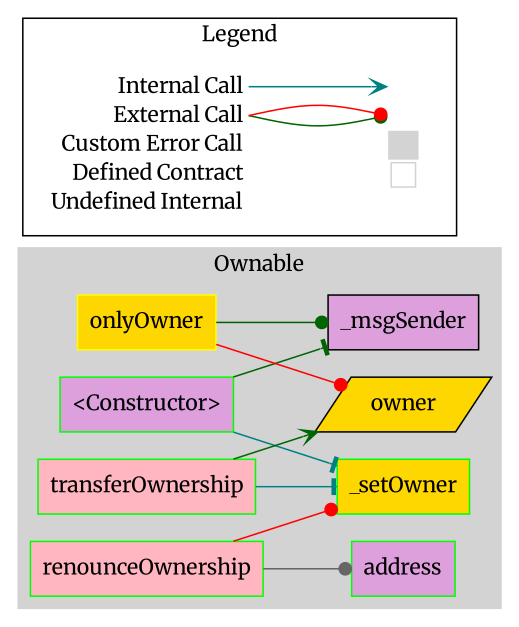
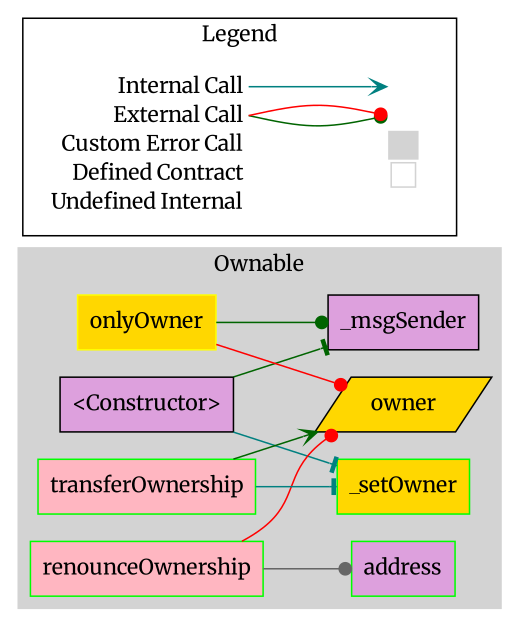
(147, 405) -> (147, 405)
(279, 526) -> (287, 497)
